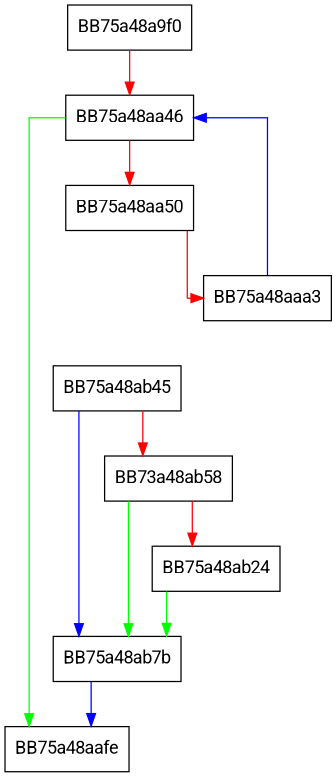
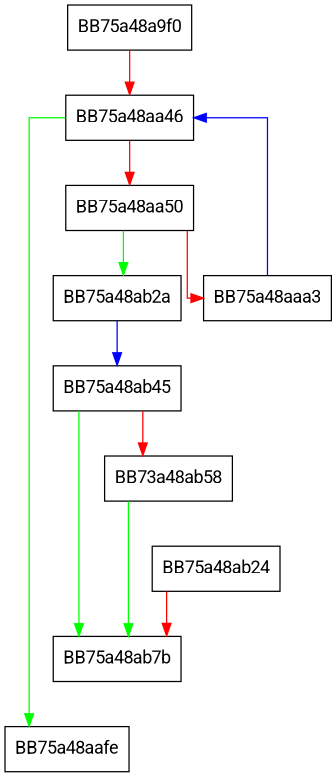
none -> (117, 298)
(79, 517) -> (79, 517)
(192, 517) -> none
(167, 607) -> (167, 607)
(91, 698) -> none
